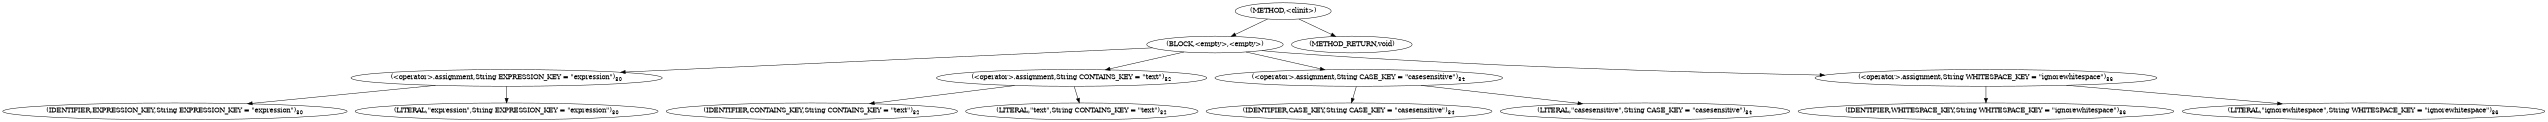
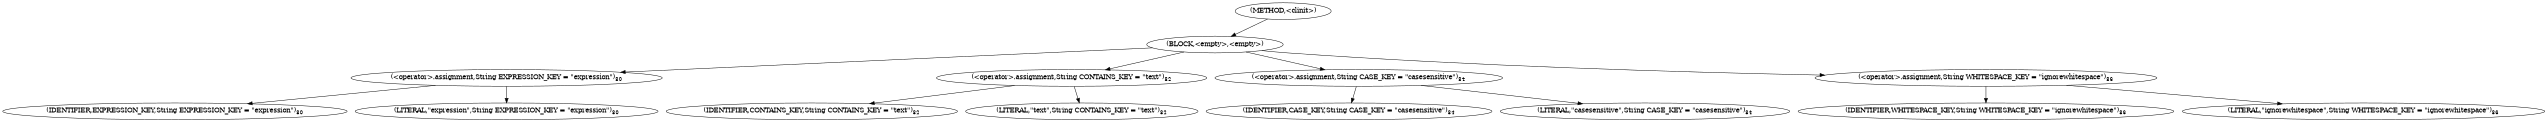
(1352, 45) -> none
